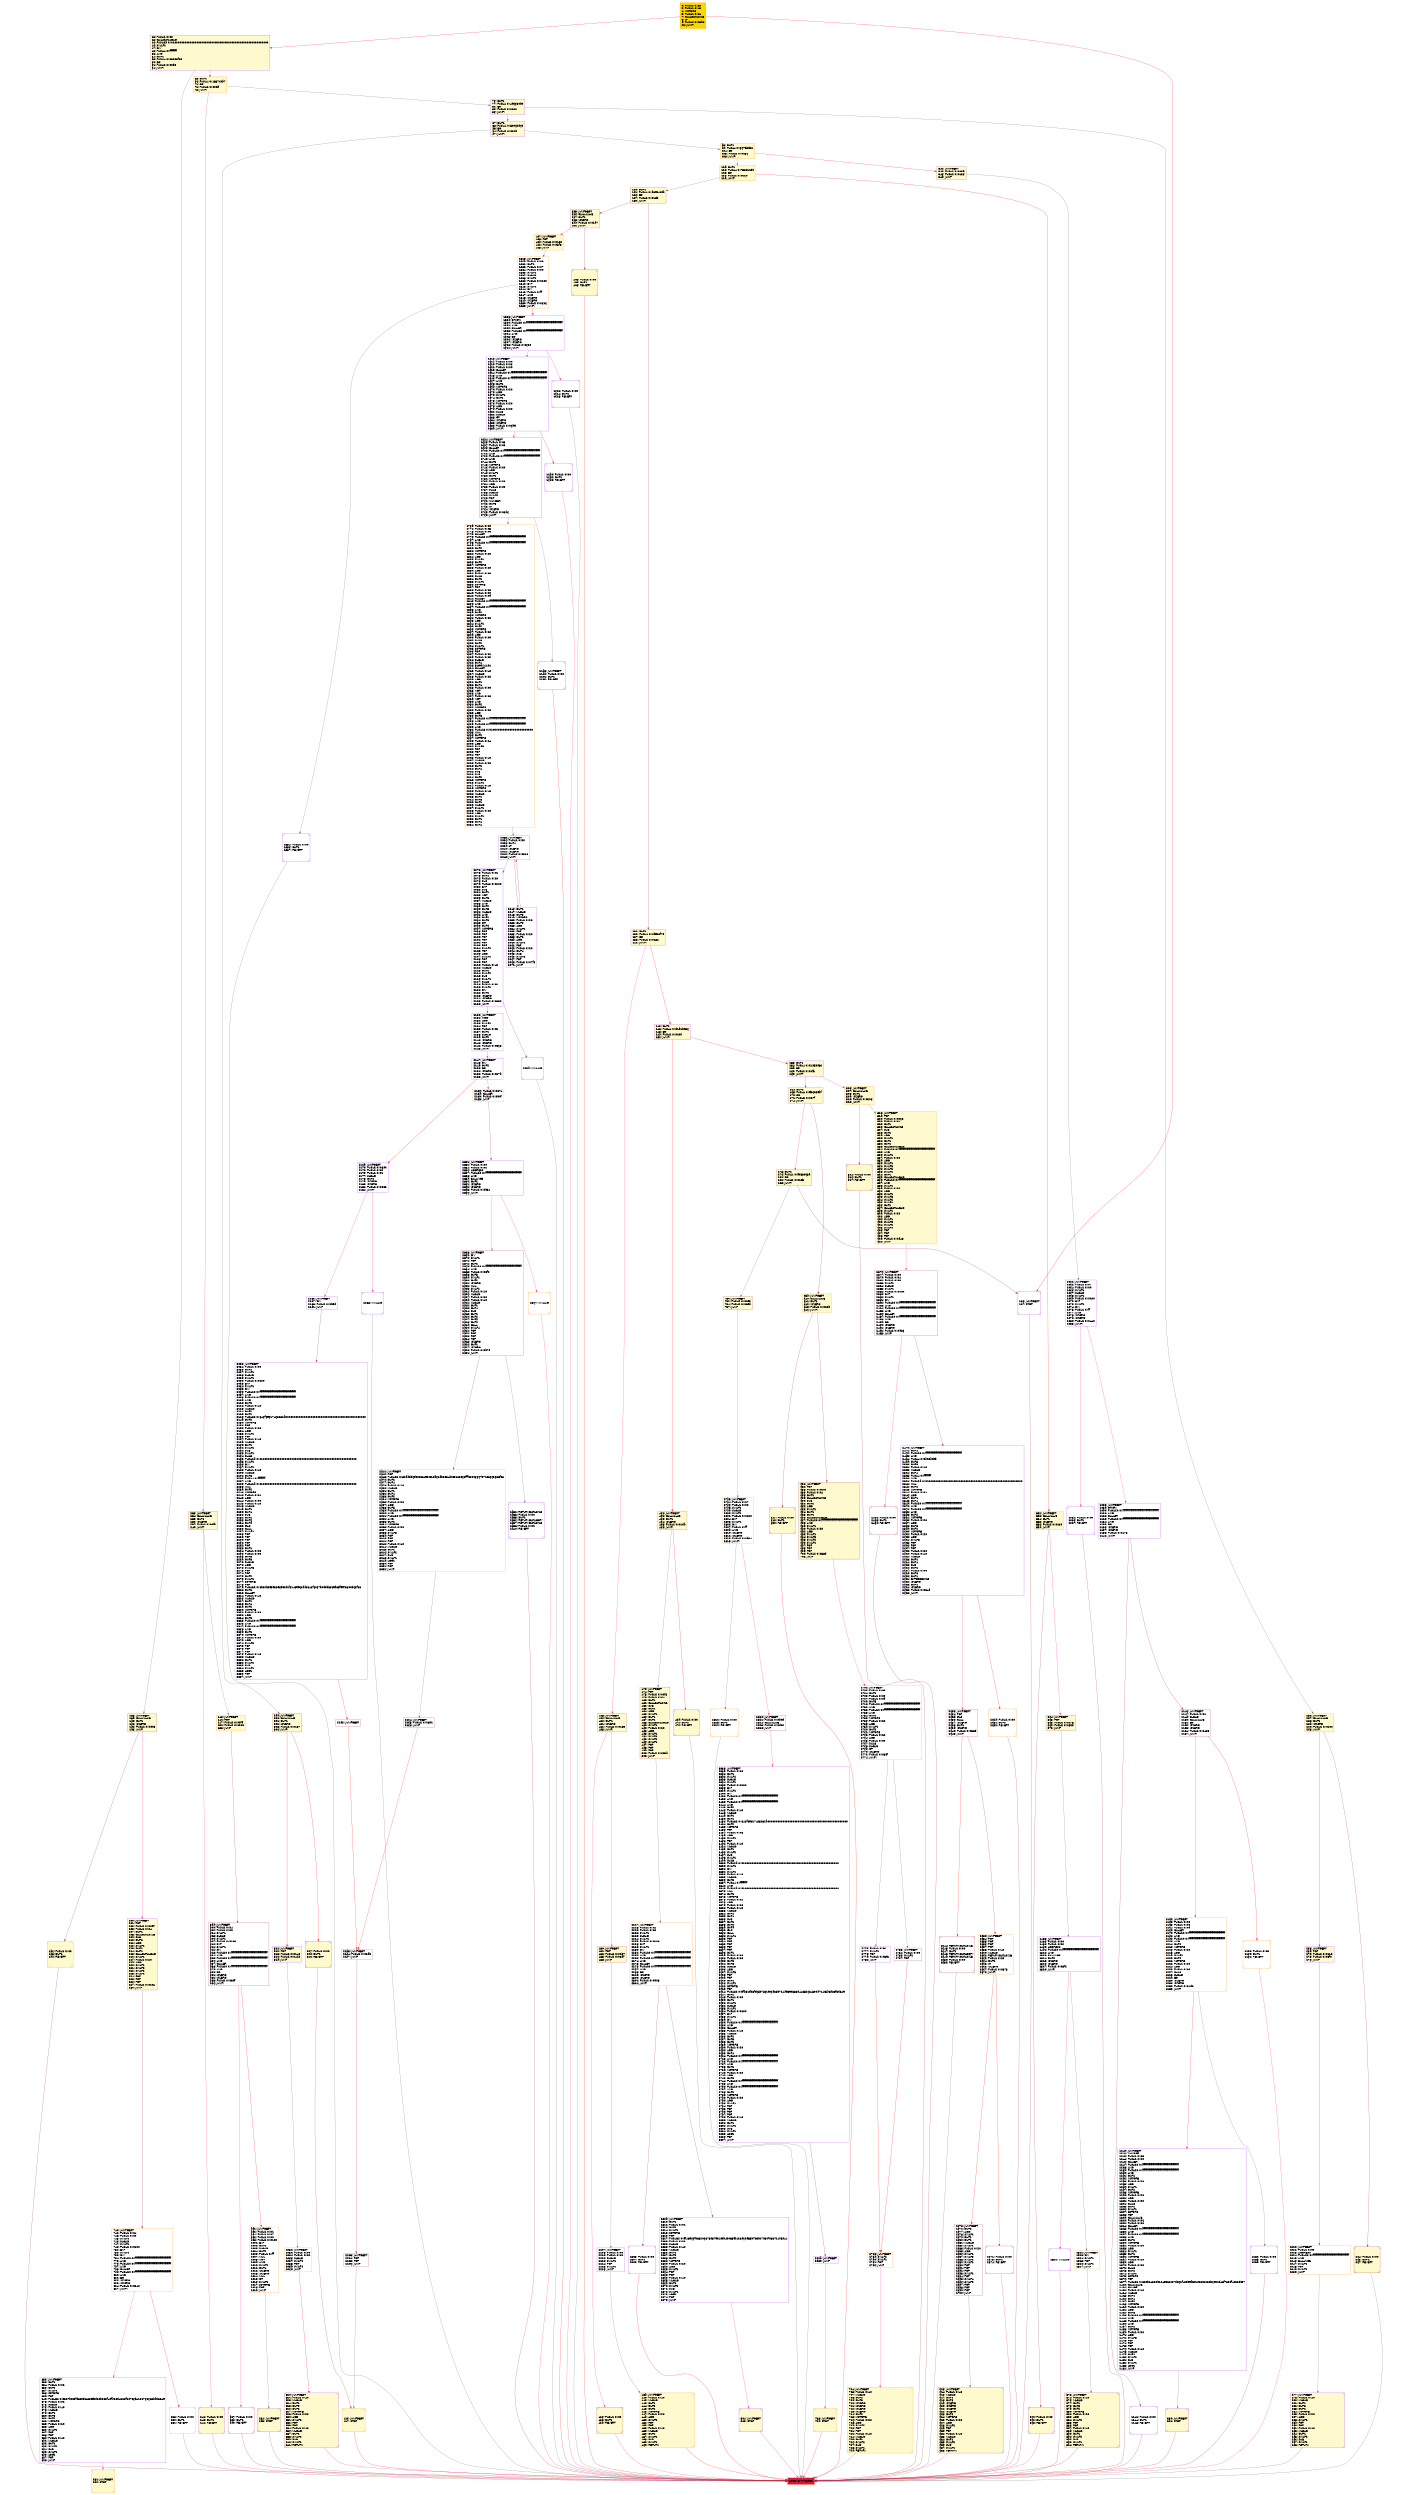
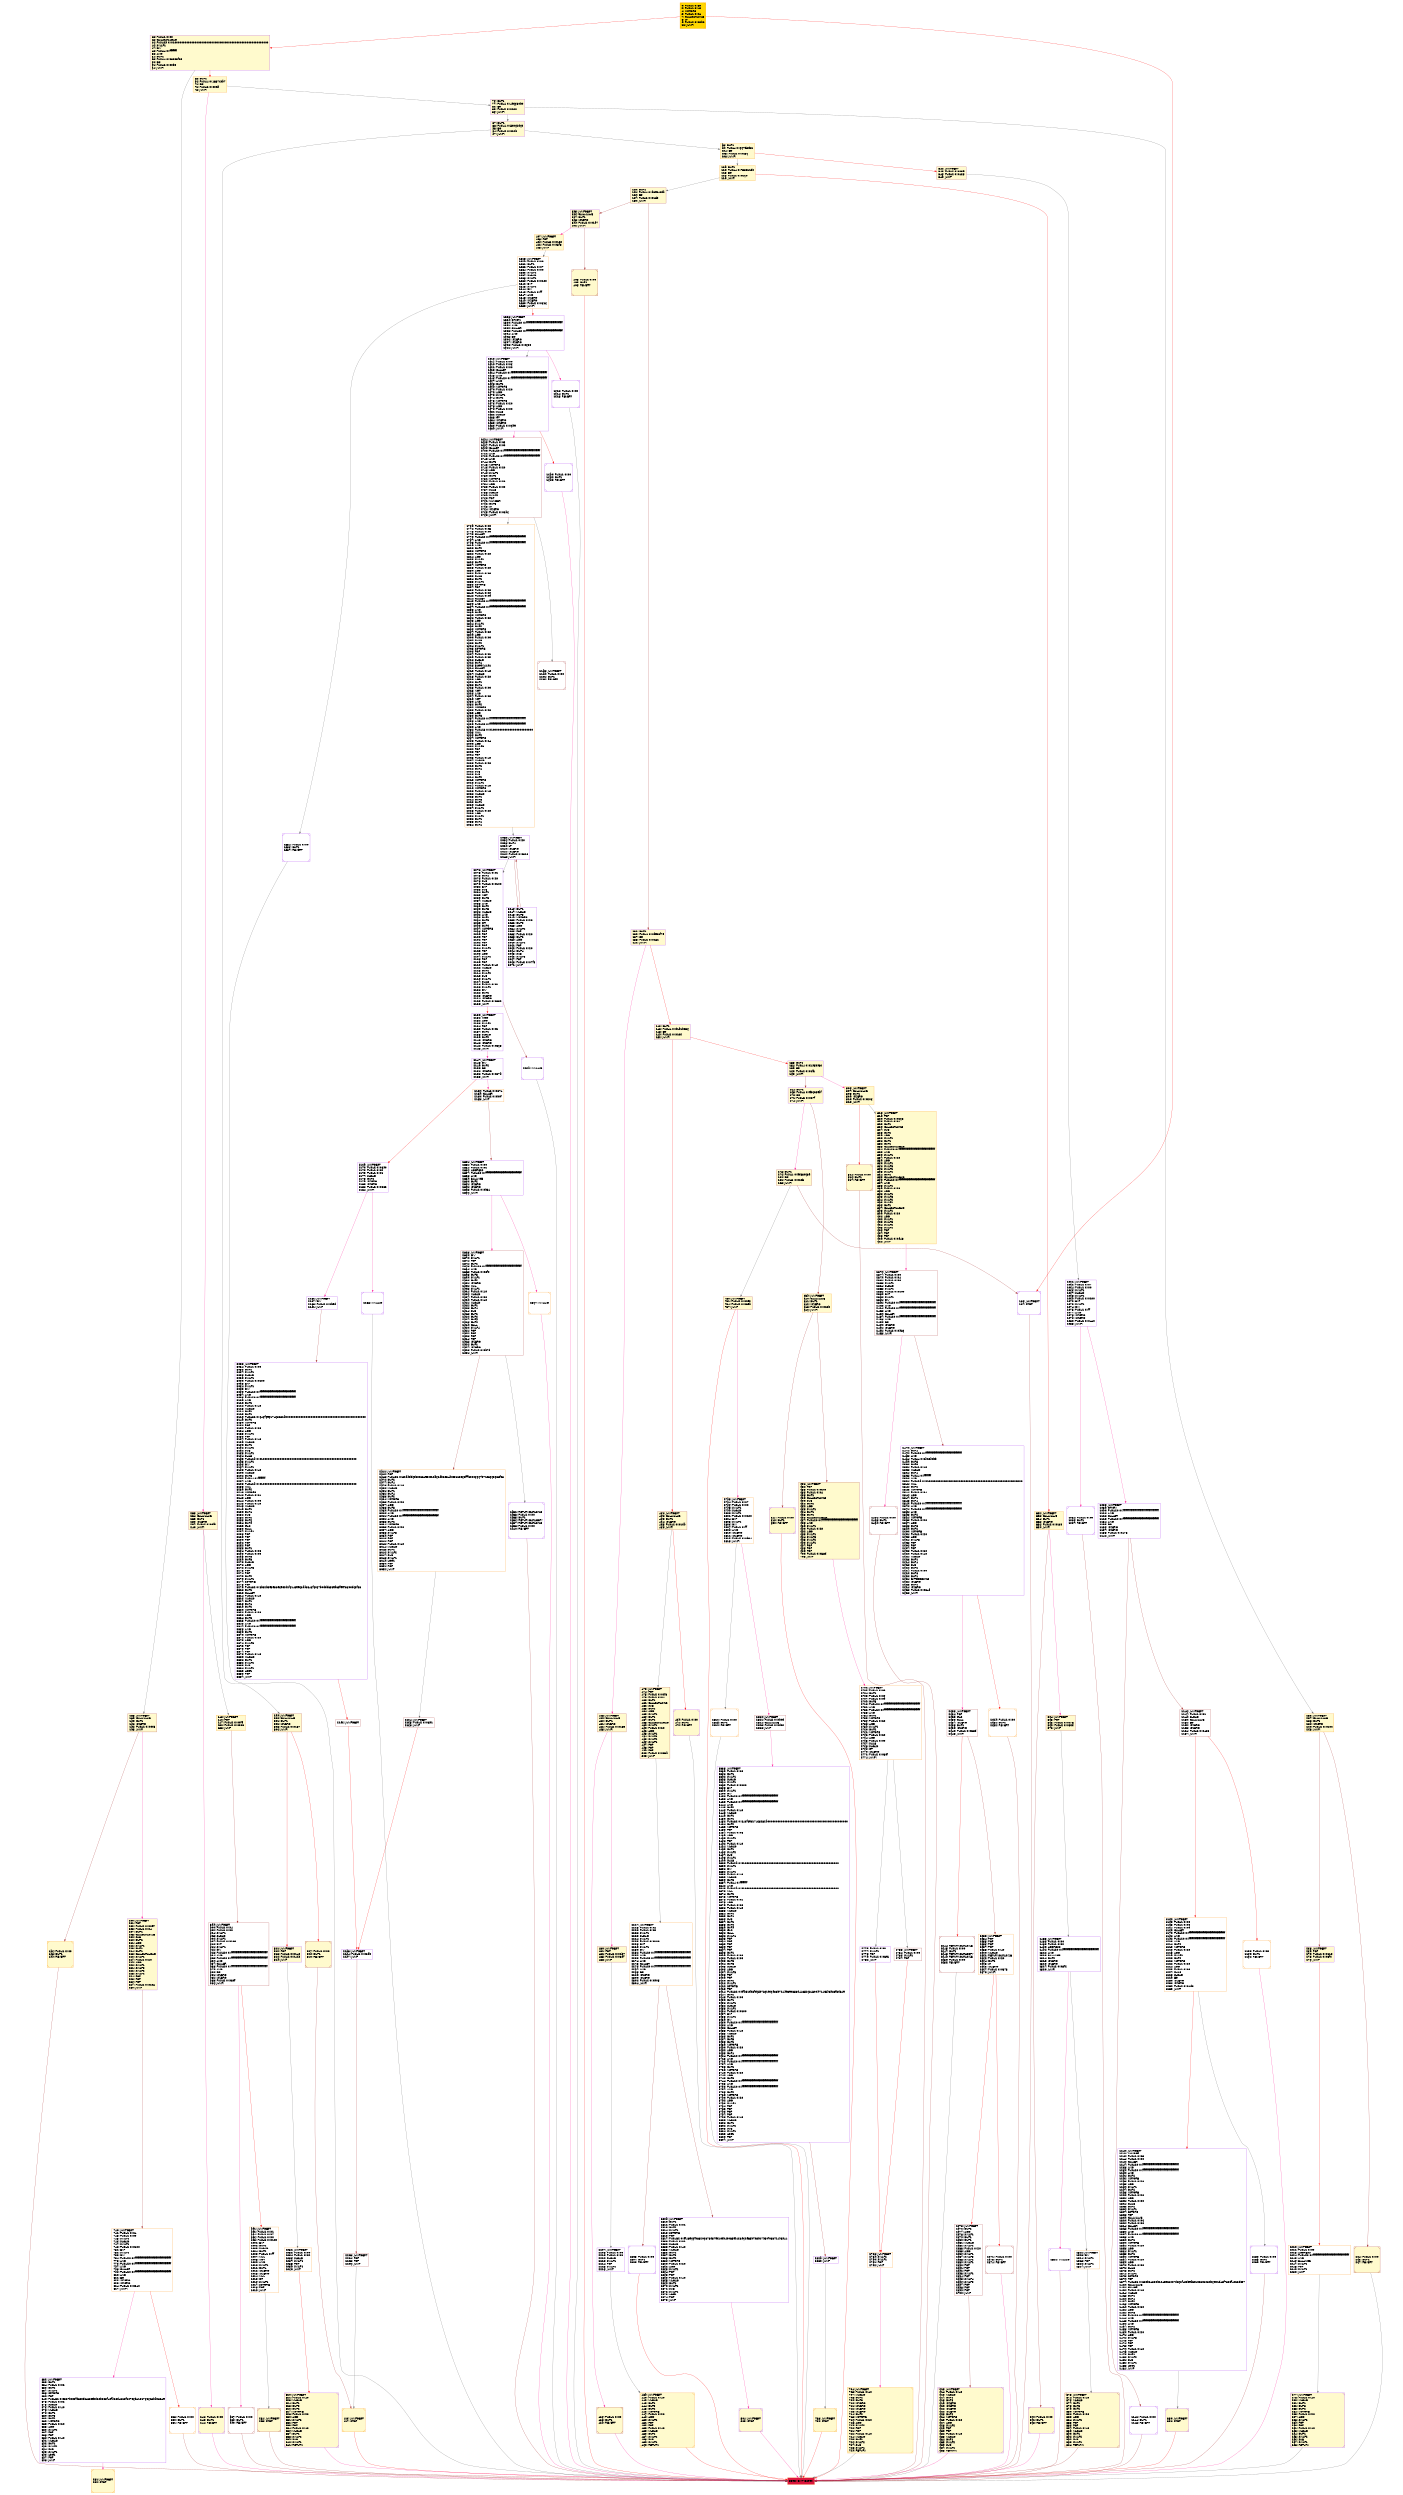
(564, 1686) -> (706, 1934)
